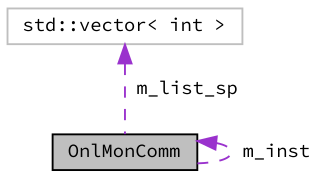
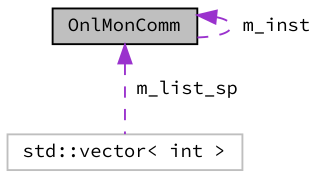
(125, 99) -> (125, 99)
